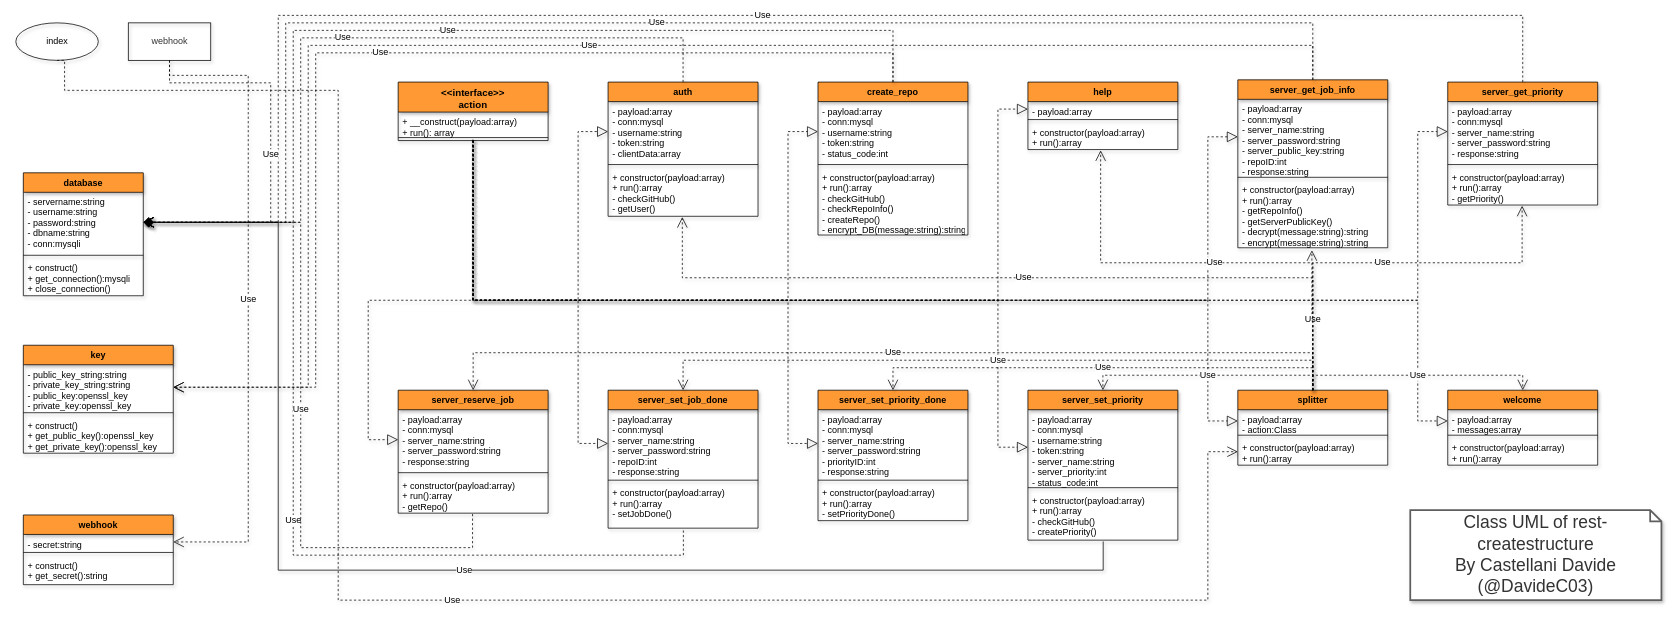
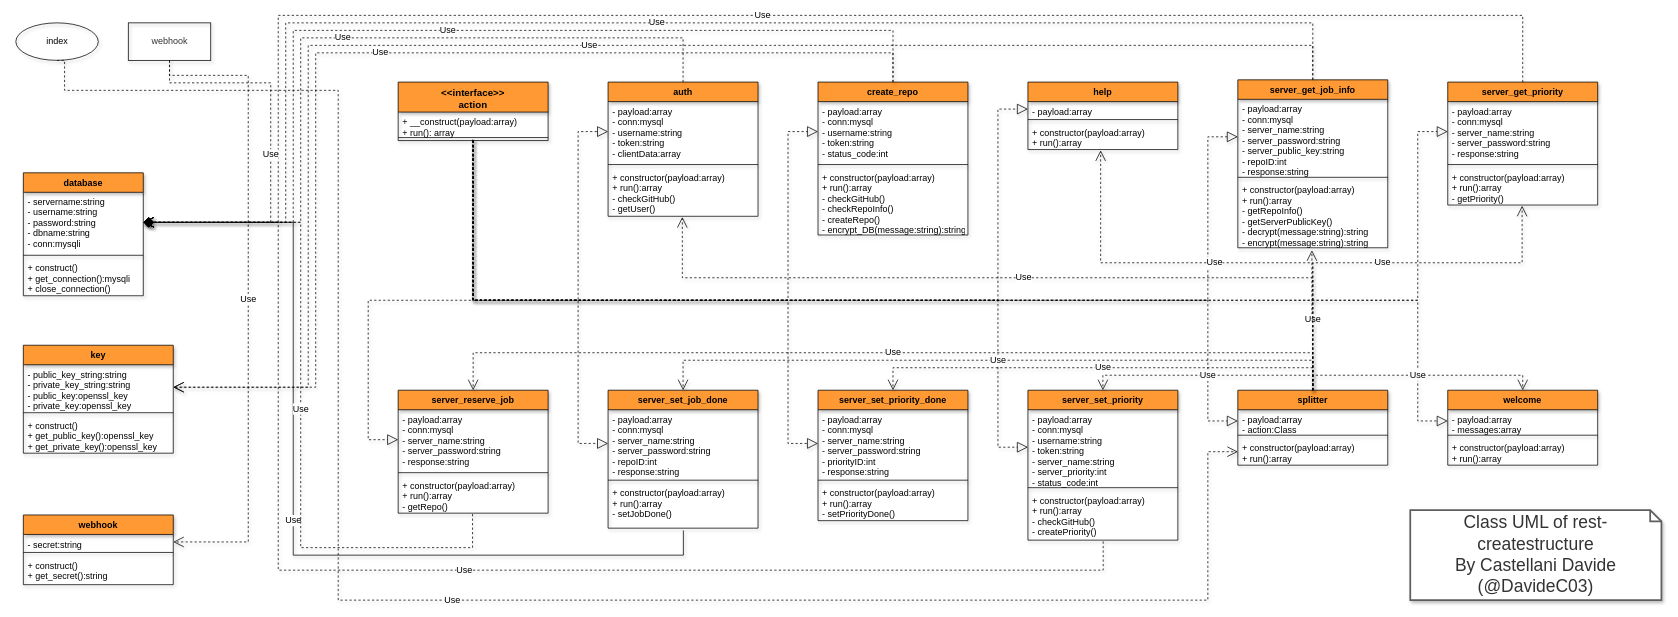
(285, 220) -> (285, 220)
(485, 555) -> (485, 555)
(801, 570) -> (801, 570)
